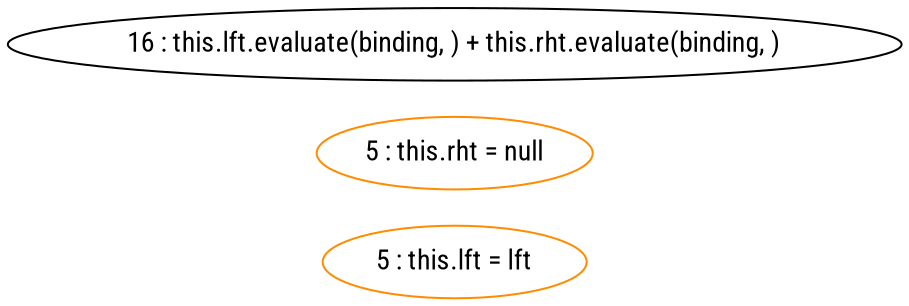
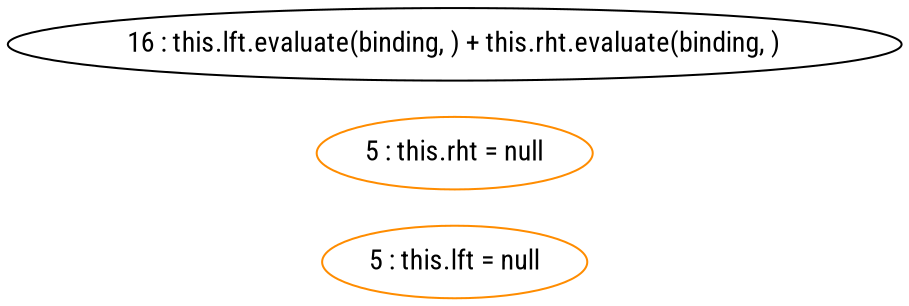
(455, 262) -> (455, 262)
